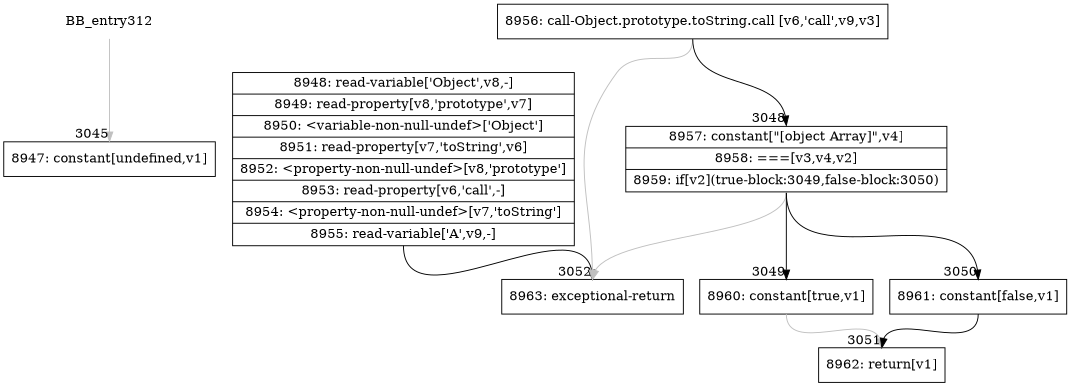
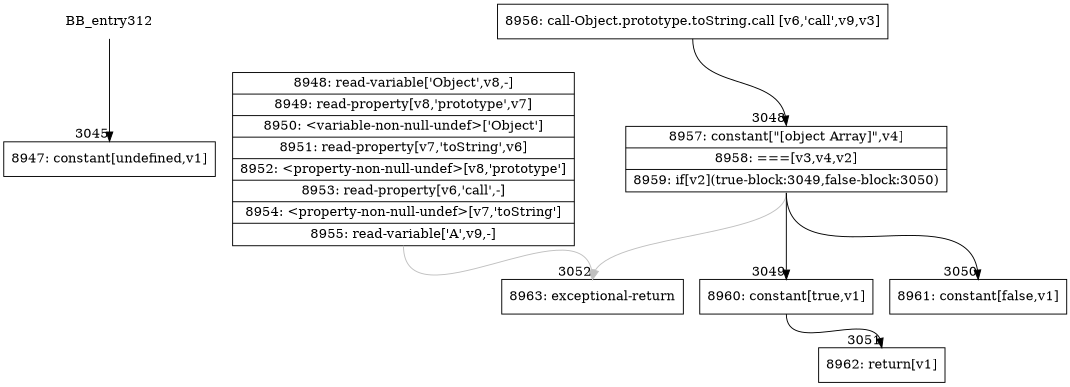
(110, 85) -> (110, 85)
(590, 123) -> none
(494, 264) -> (494, 264)
(829, 331) -> (829, 331)
(935, 331) -> none
